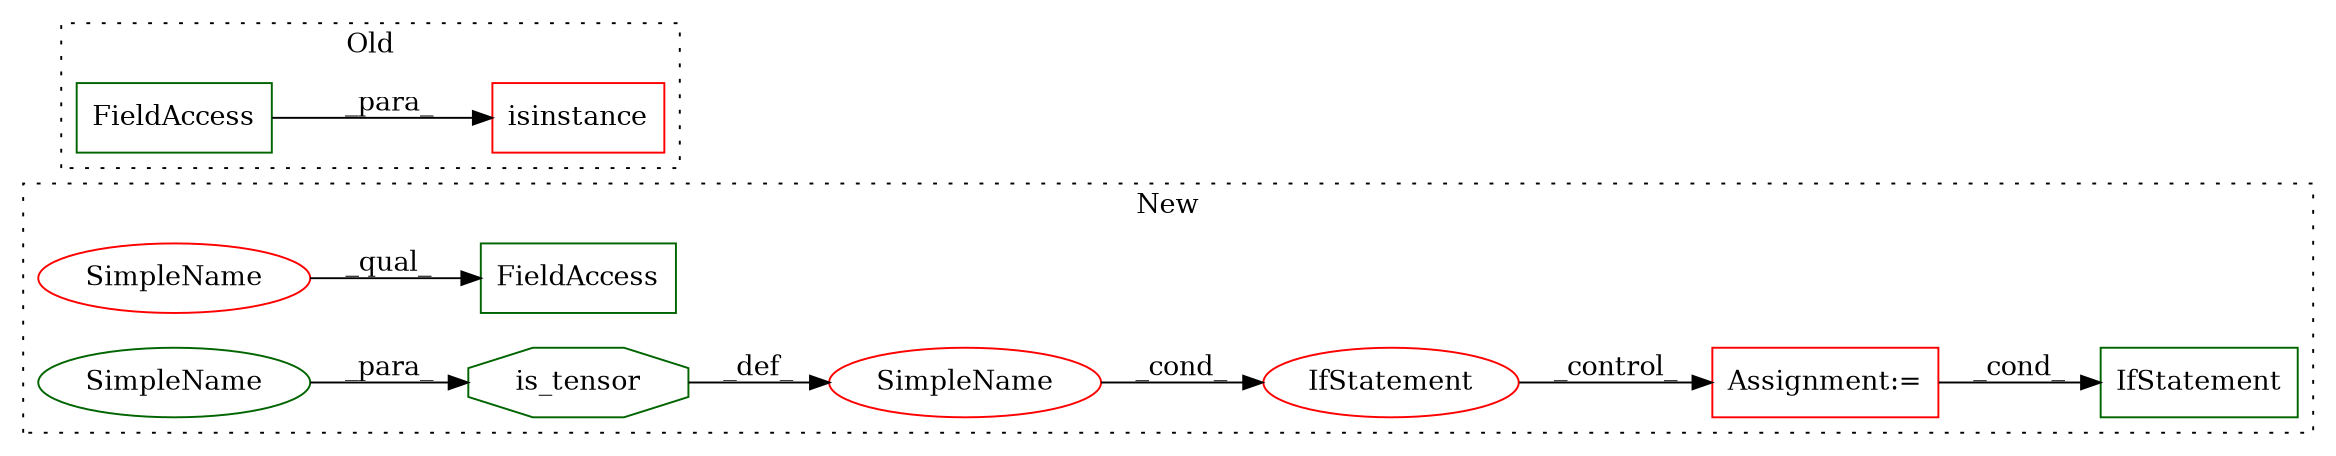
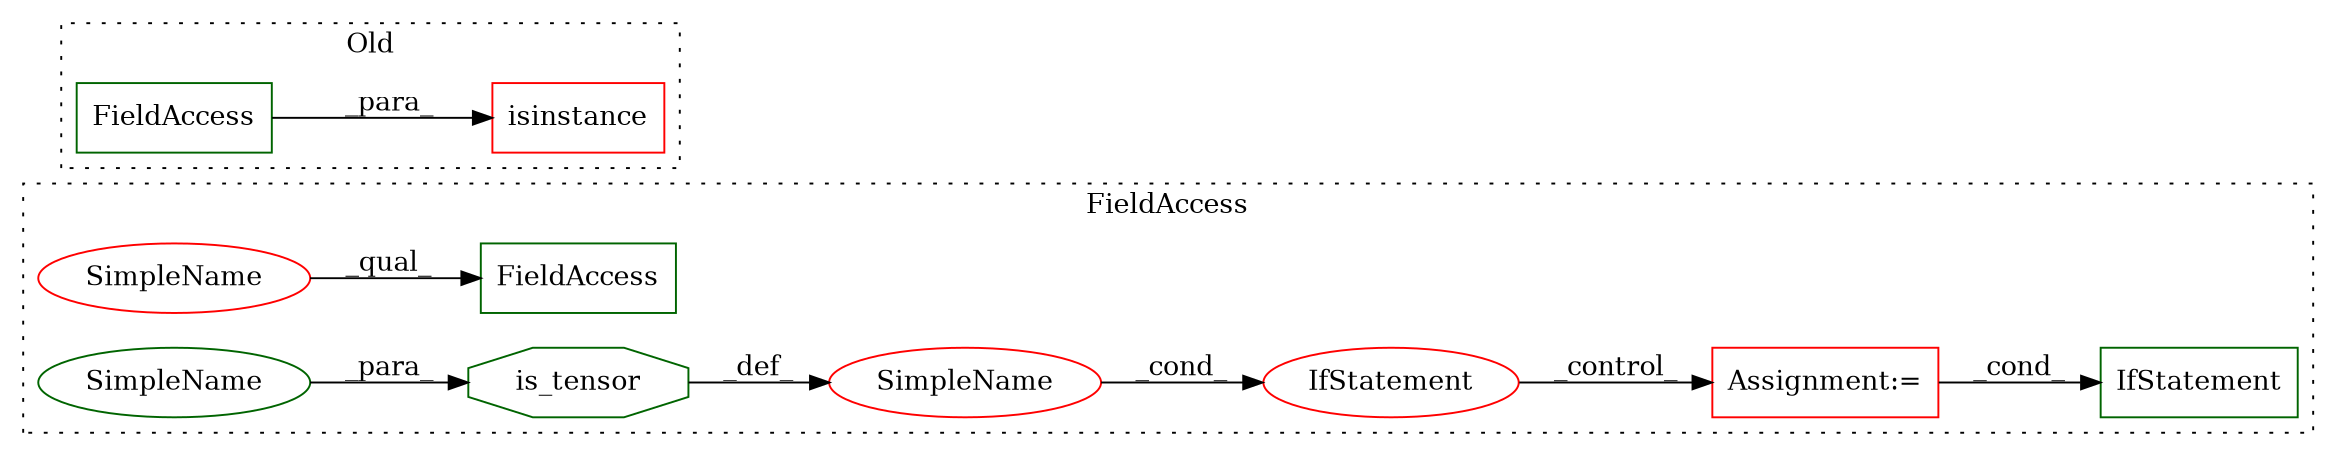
(1168, 206) -> (1168, 206)
